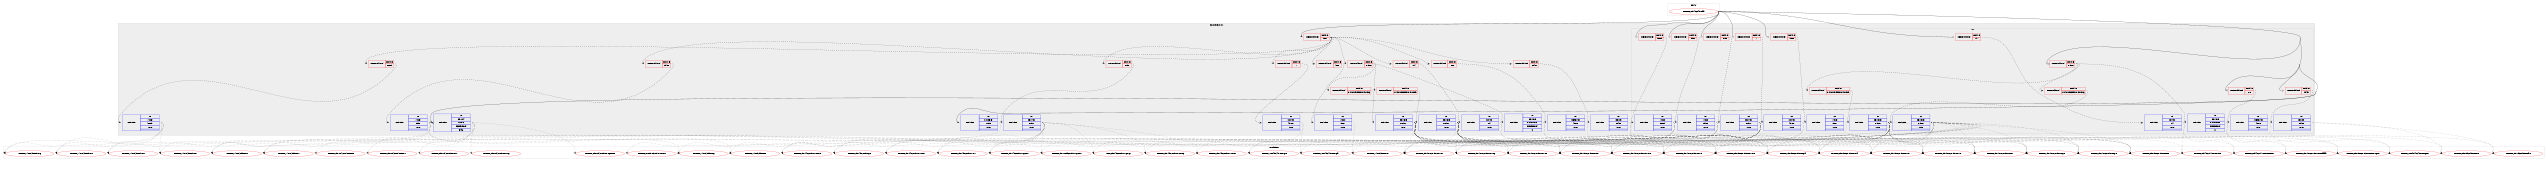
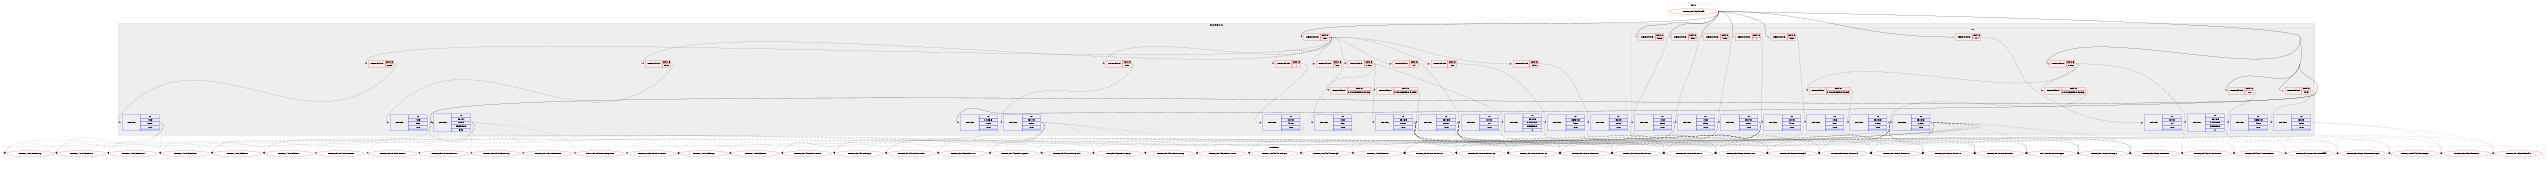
none -> (548, 154)
(600, 154) -> (600, 154)
(1067, 154) -> (1067, 154)
(2052, 154) -> (2052, 154)
